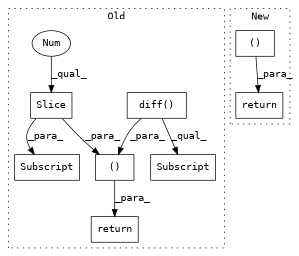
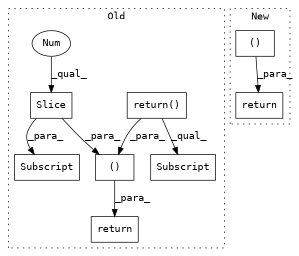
(157, 105) -> (157, 105)
